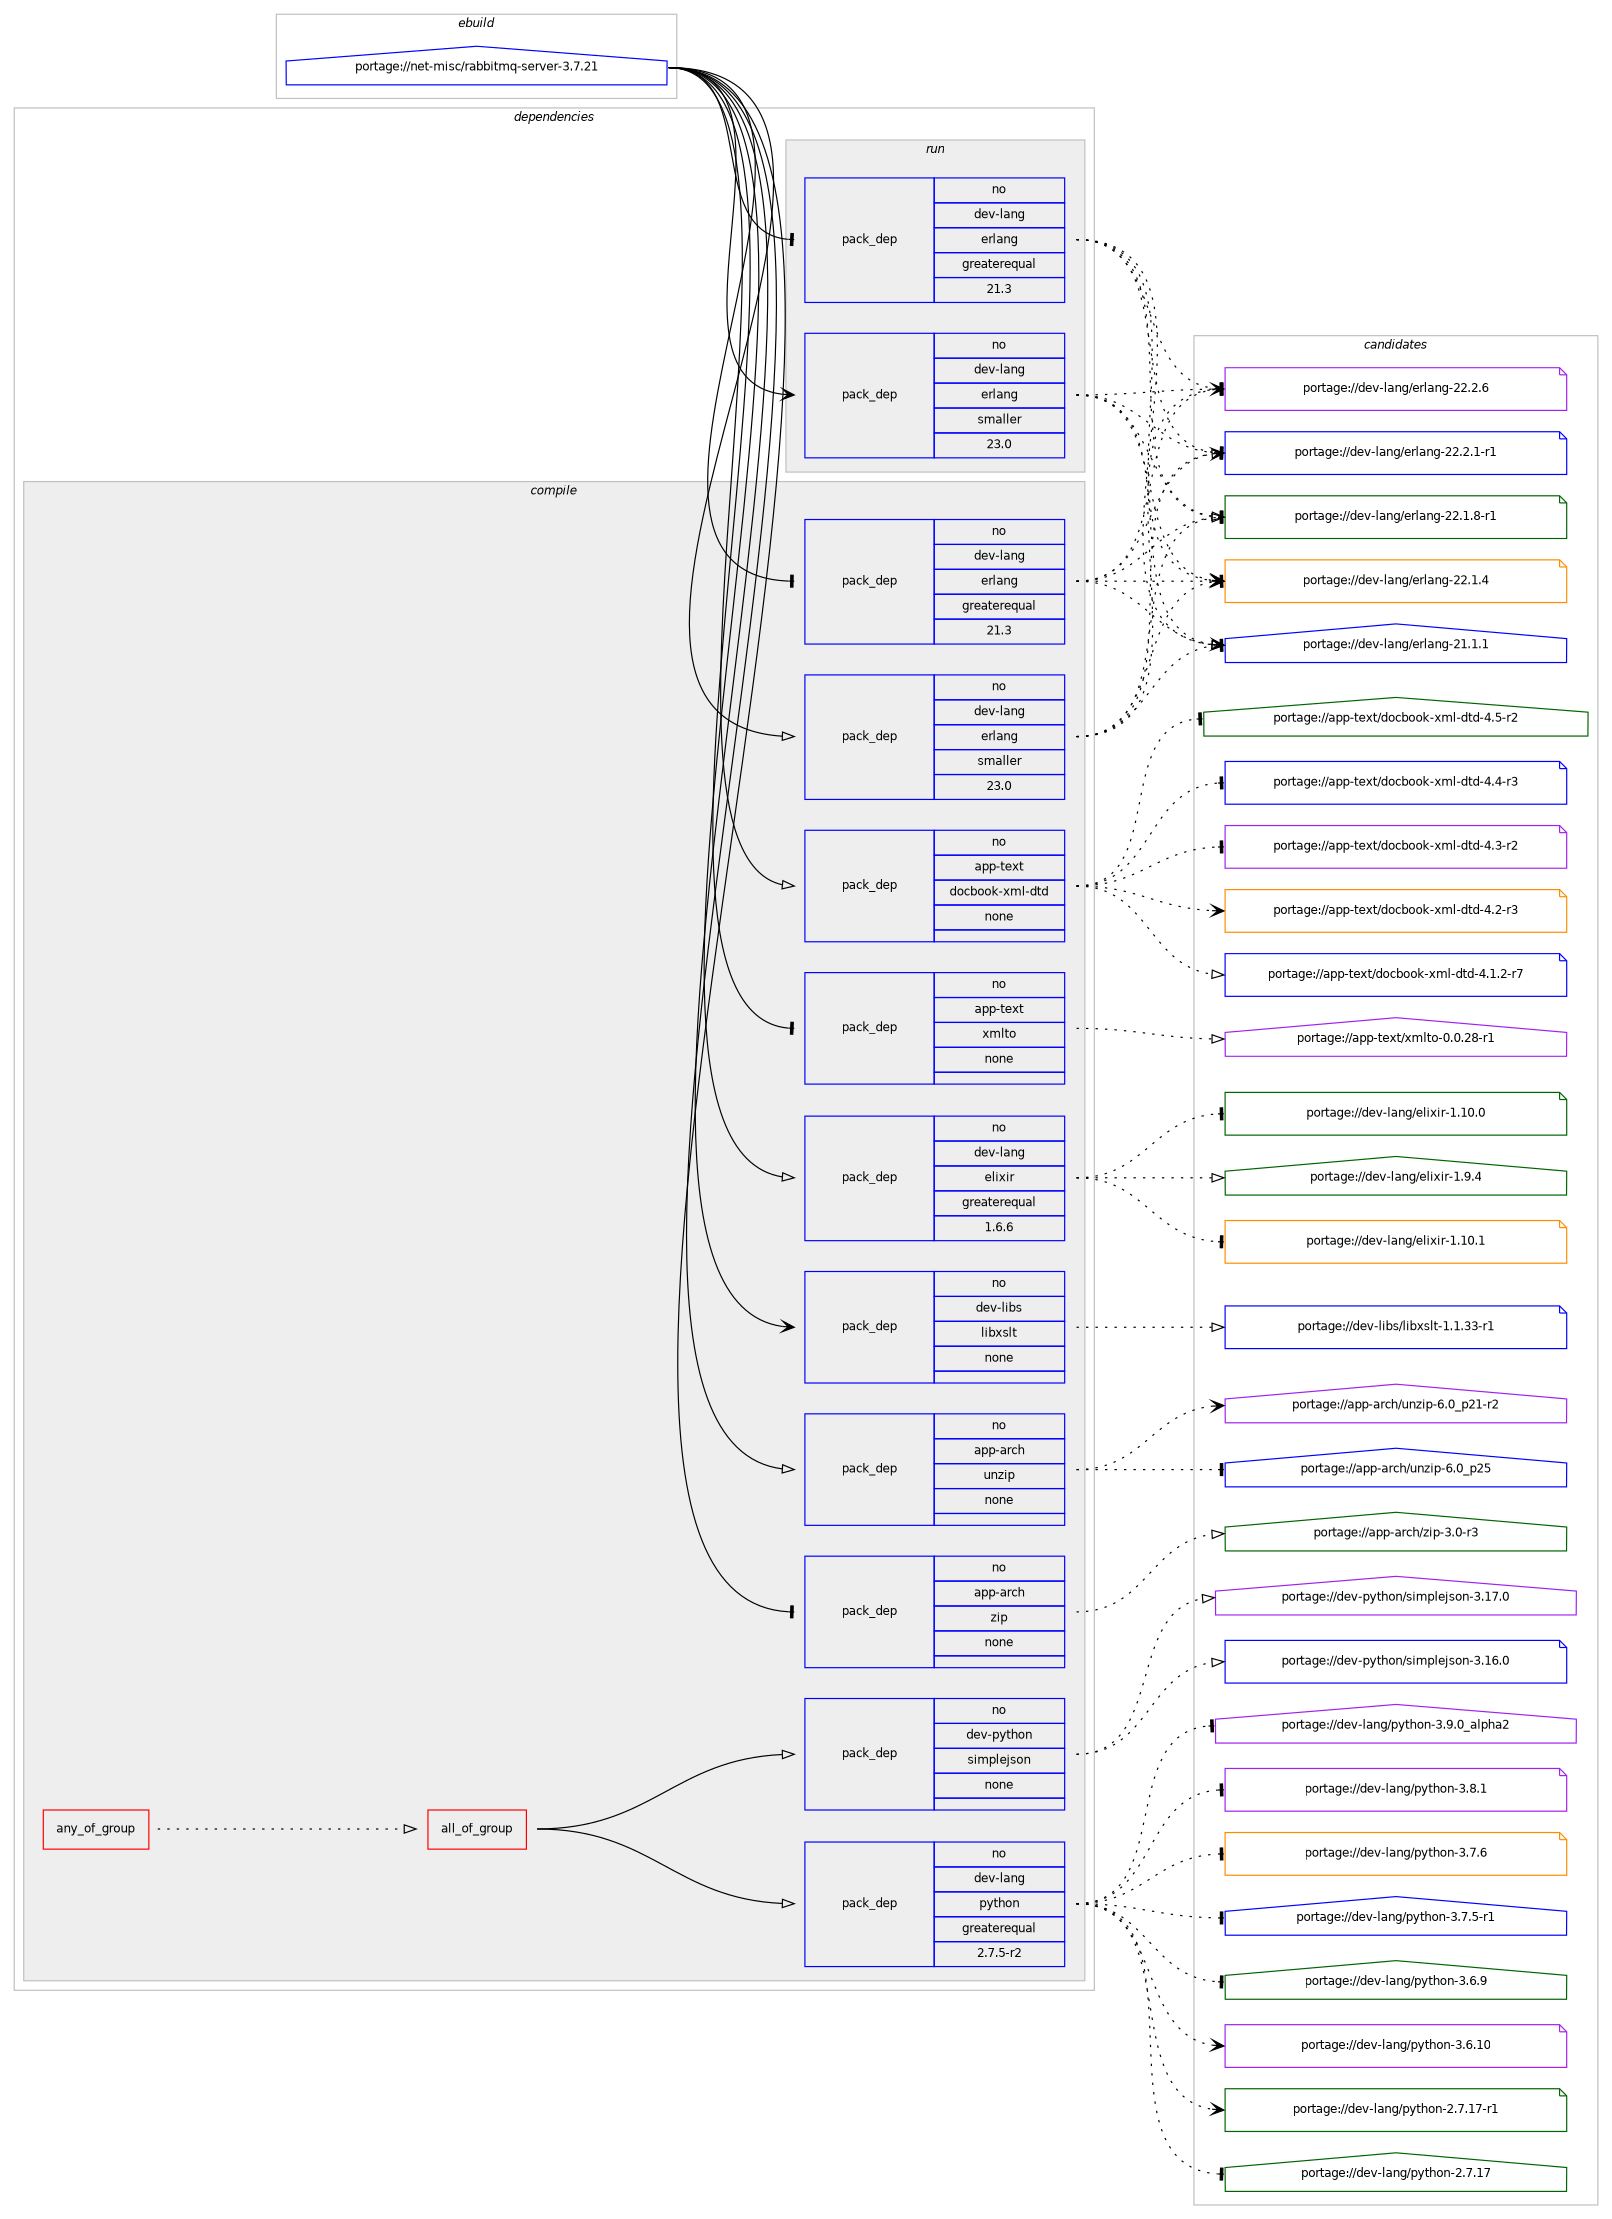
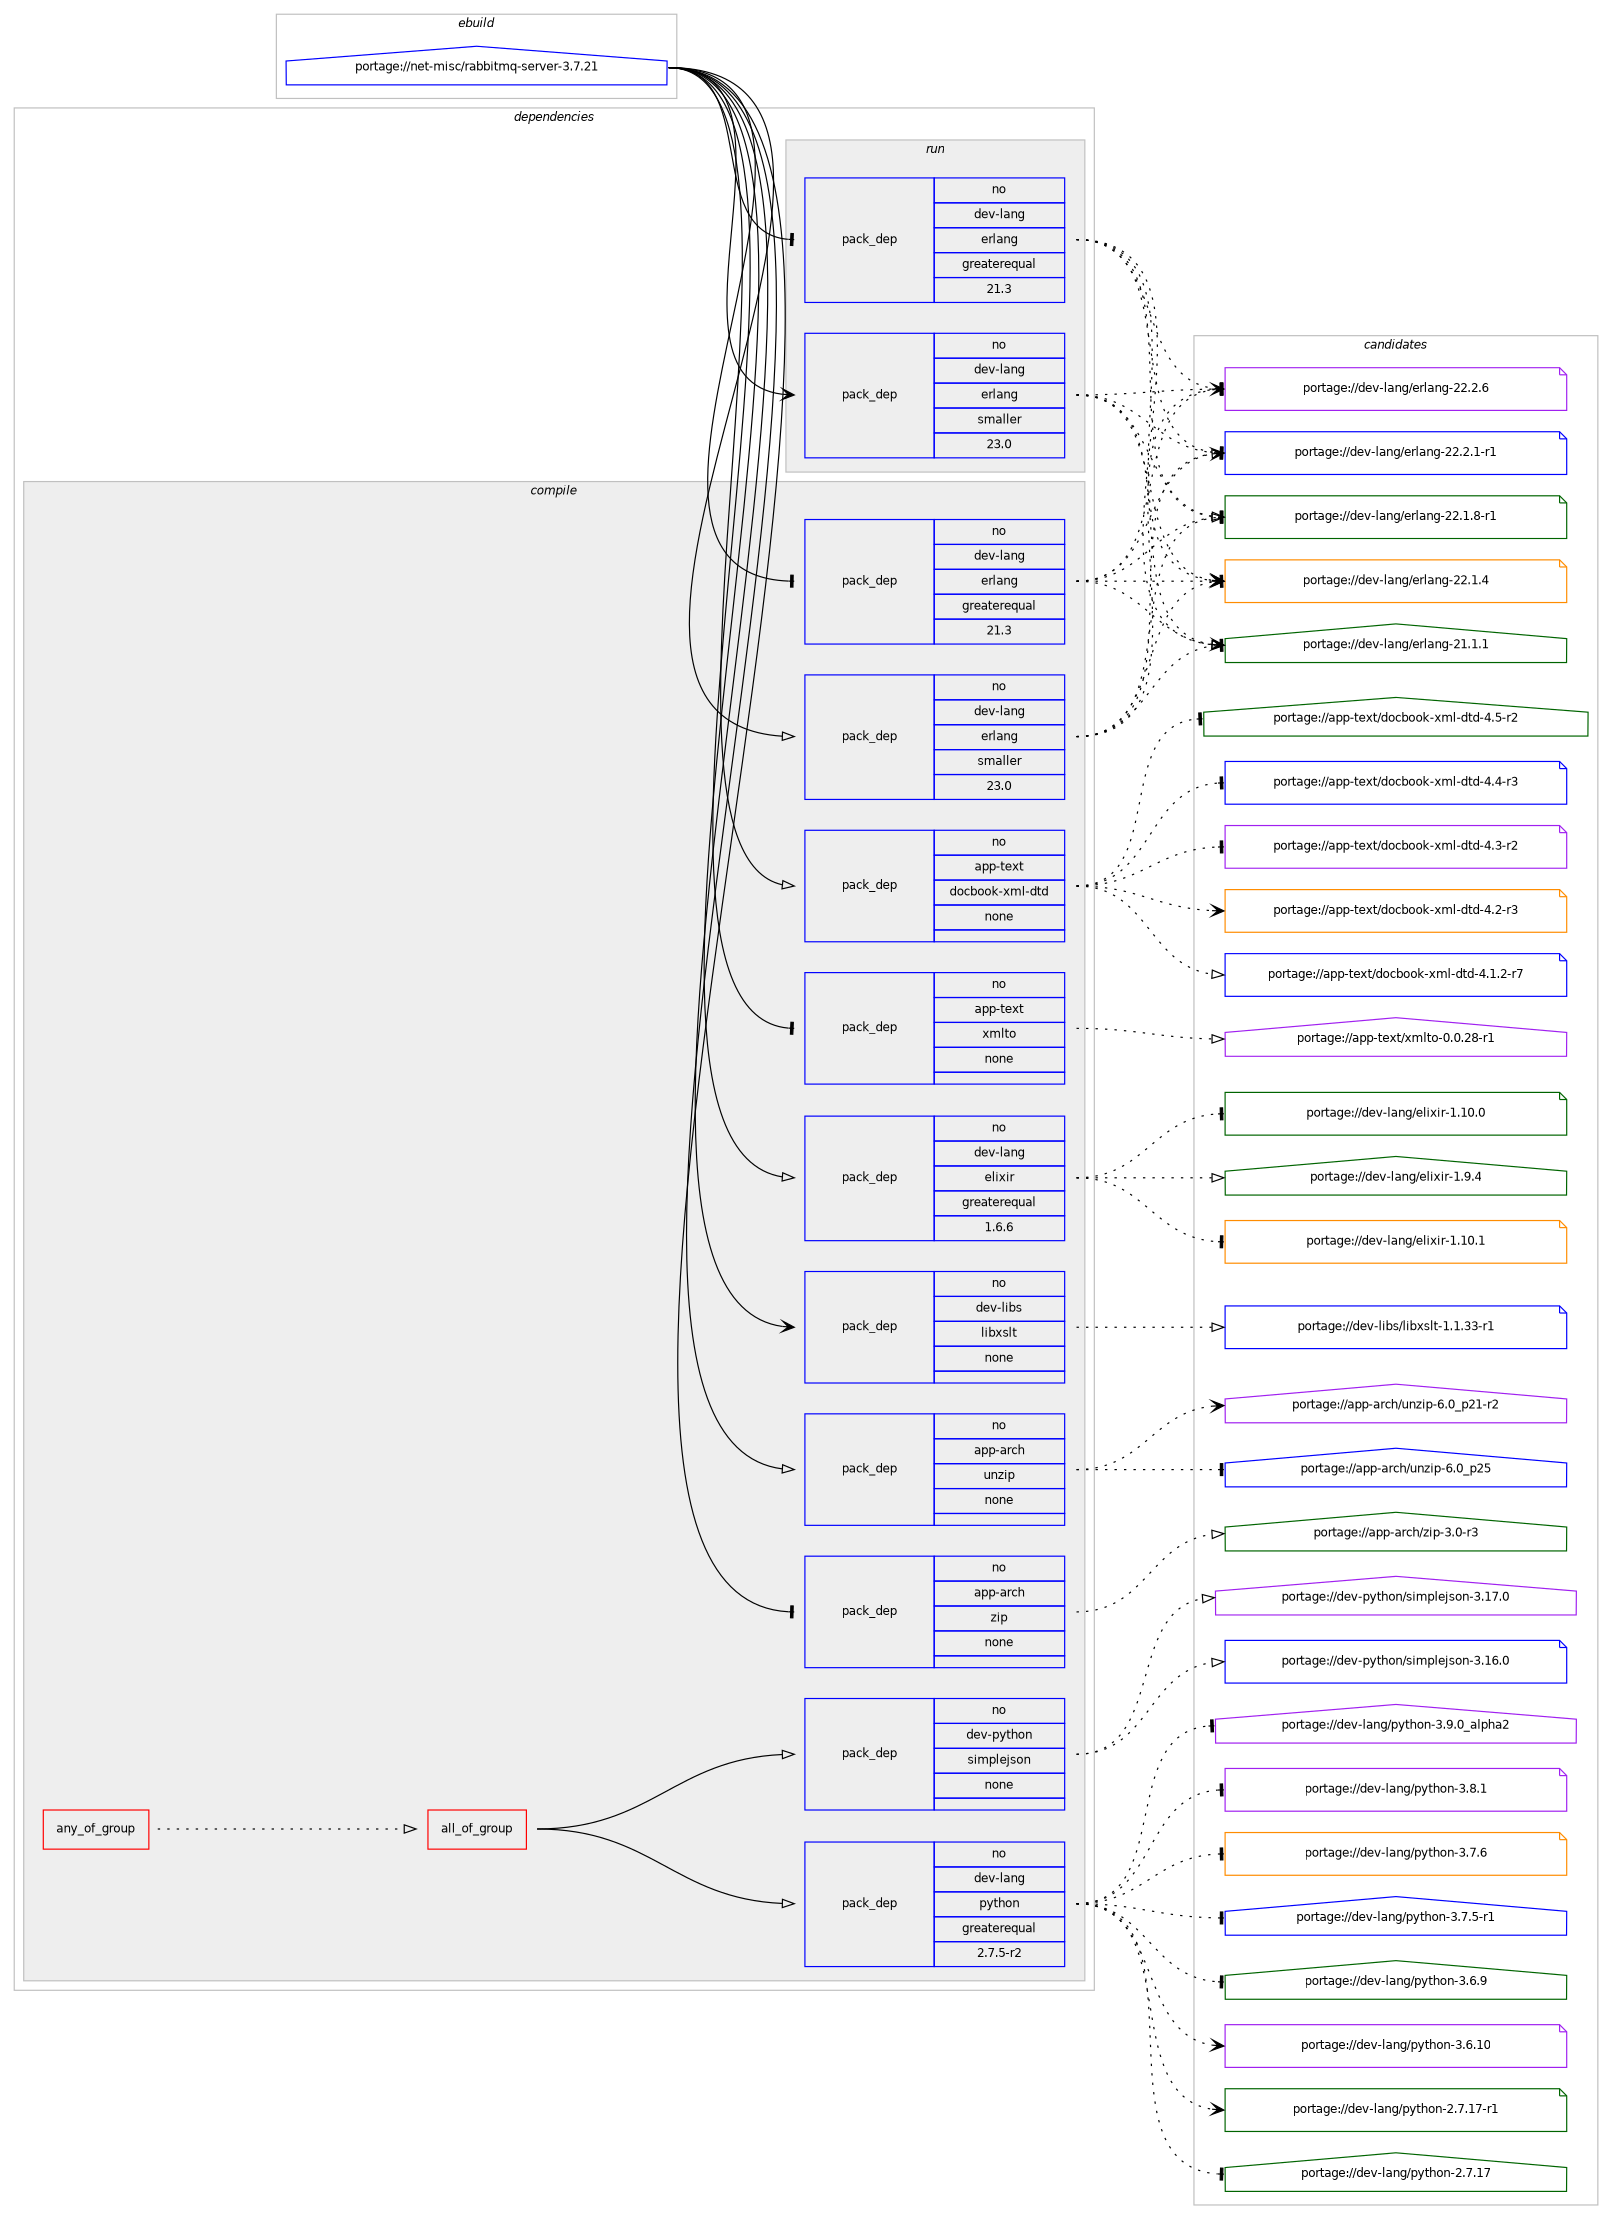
(1396, 645) -> (1396, 645)
